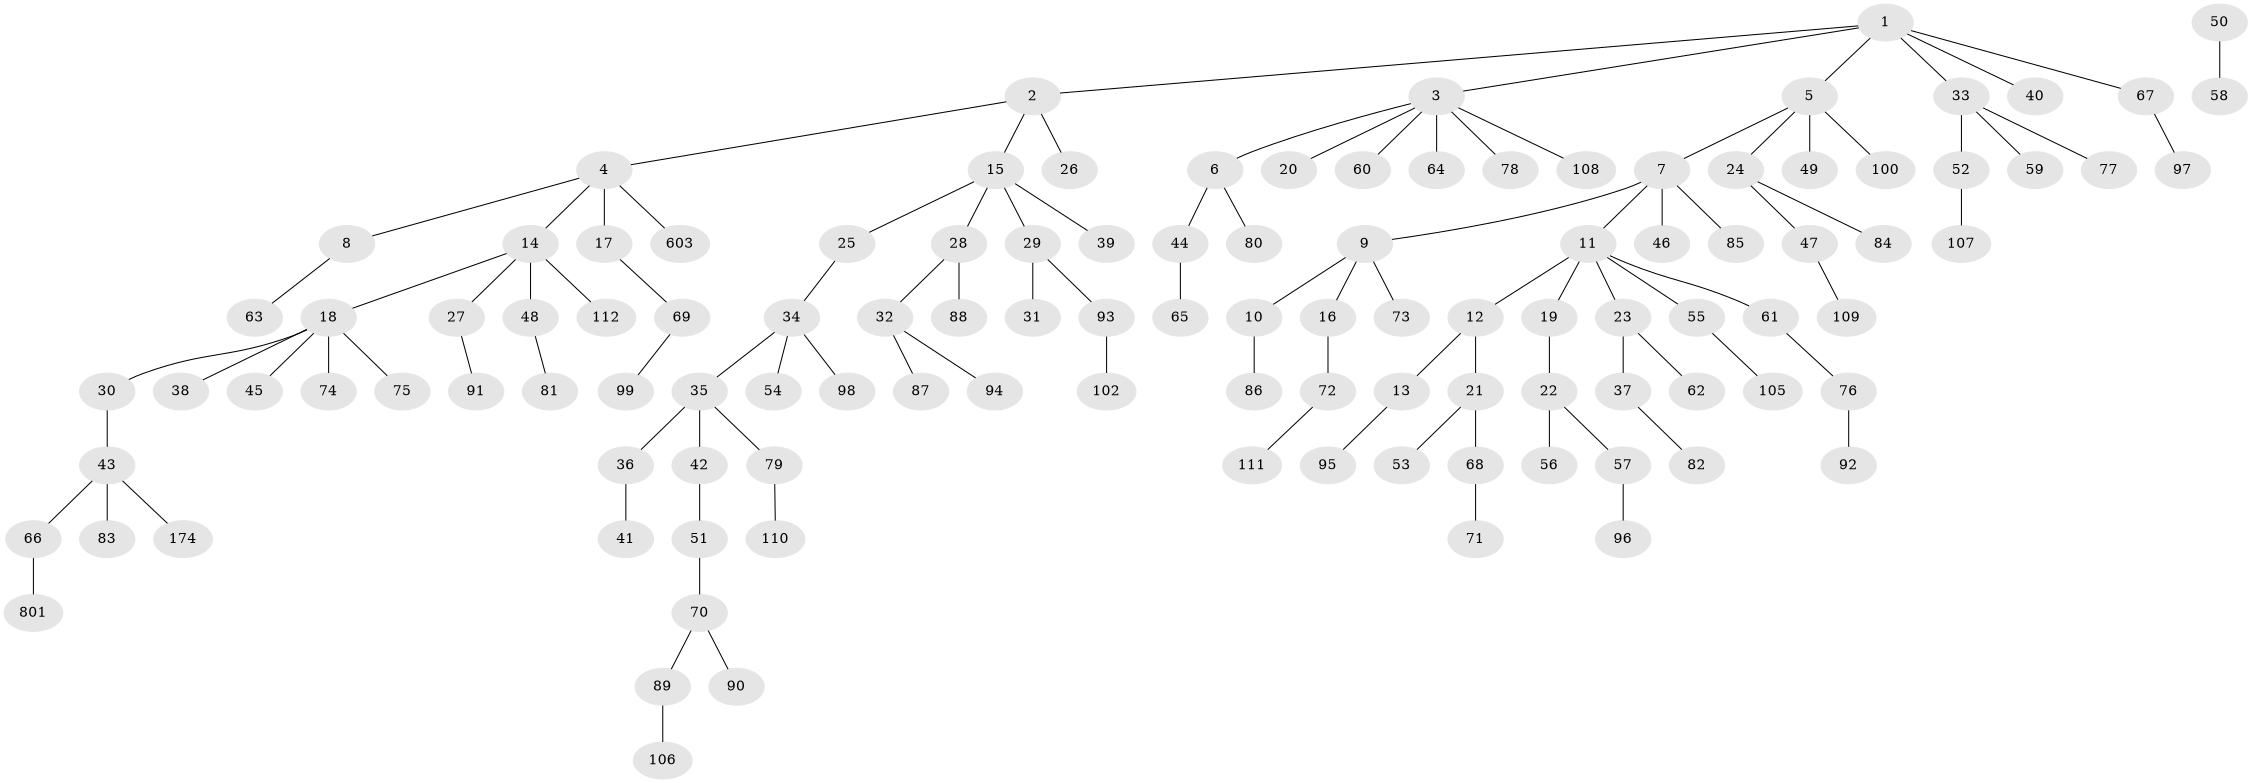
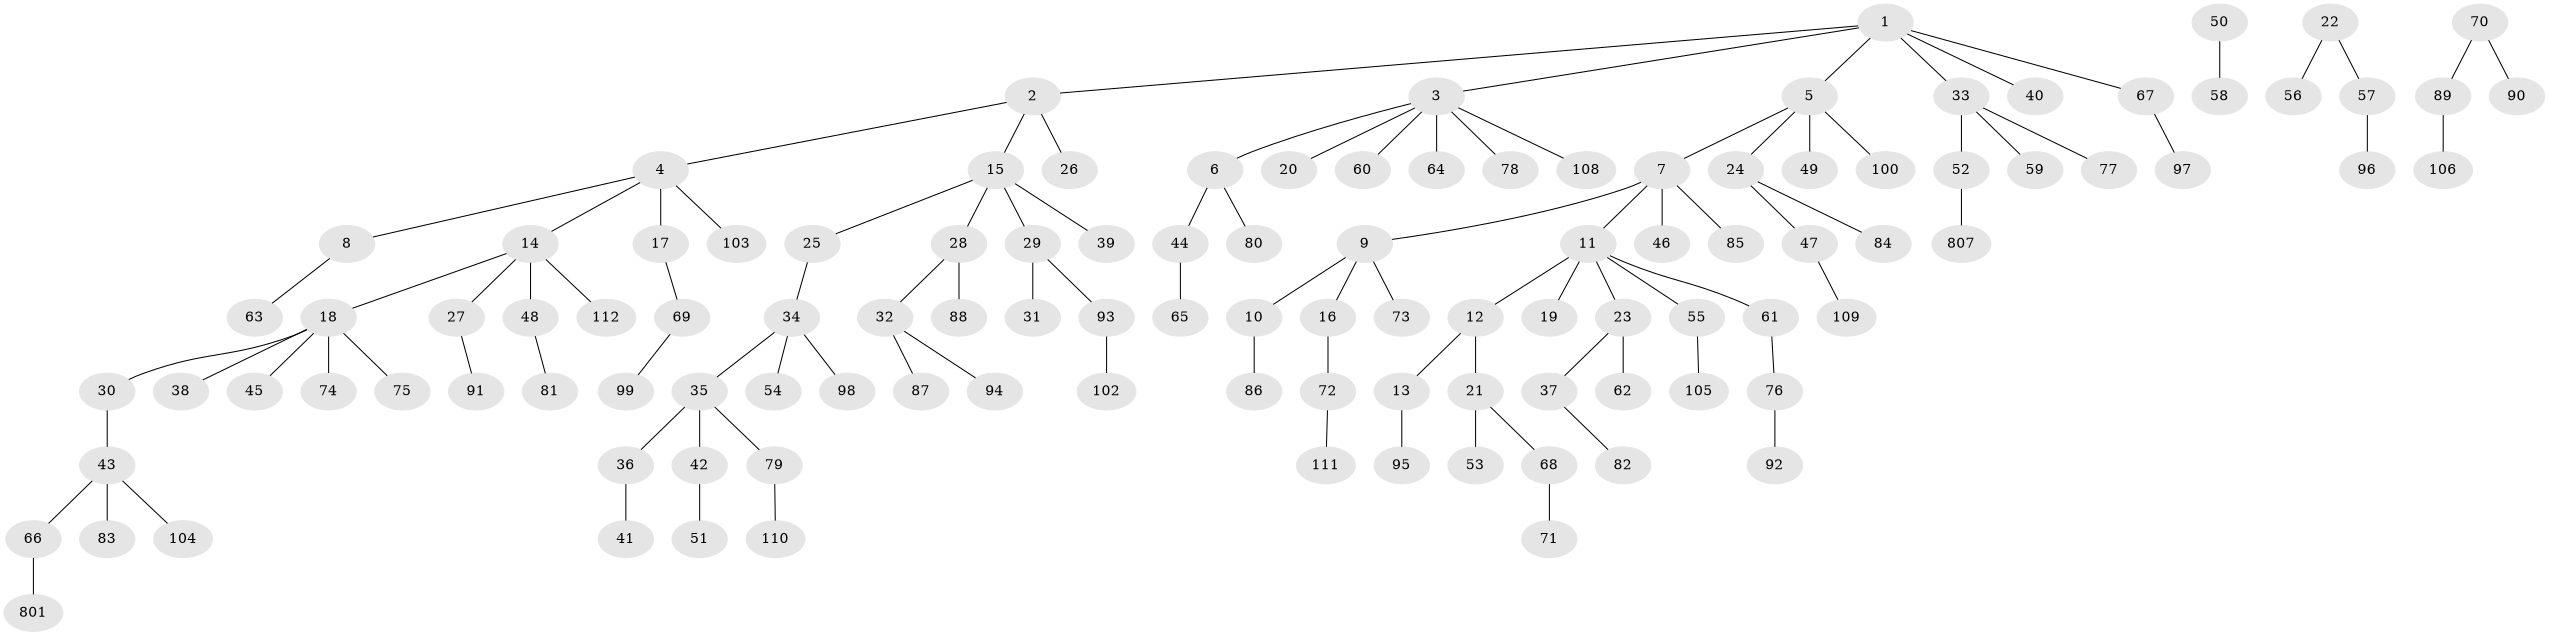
(680, 244) -> (737, 244)
(1961, 244) -> (1961, 244)
(1549, 355) -> none
(183, 539) -> (183, 539)
(700, 576) -> none
